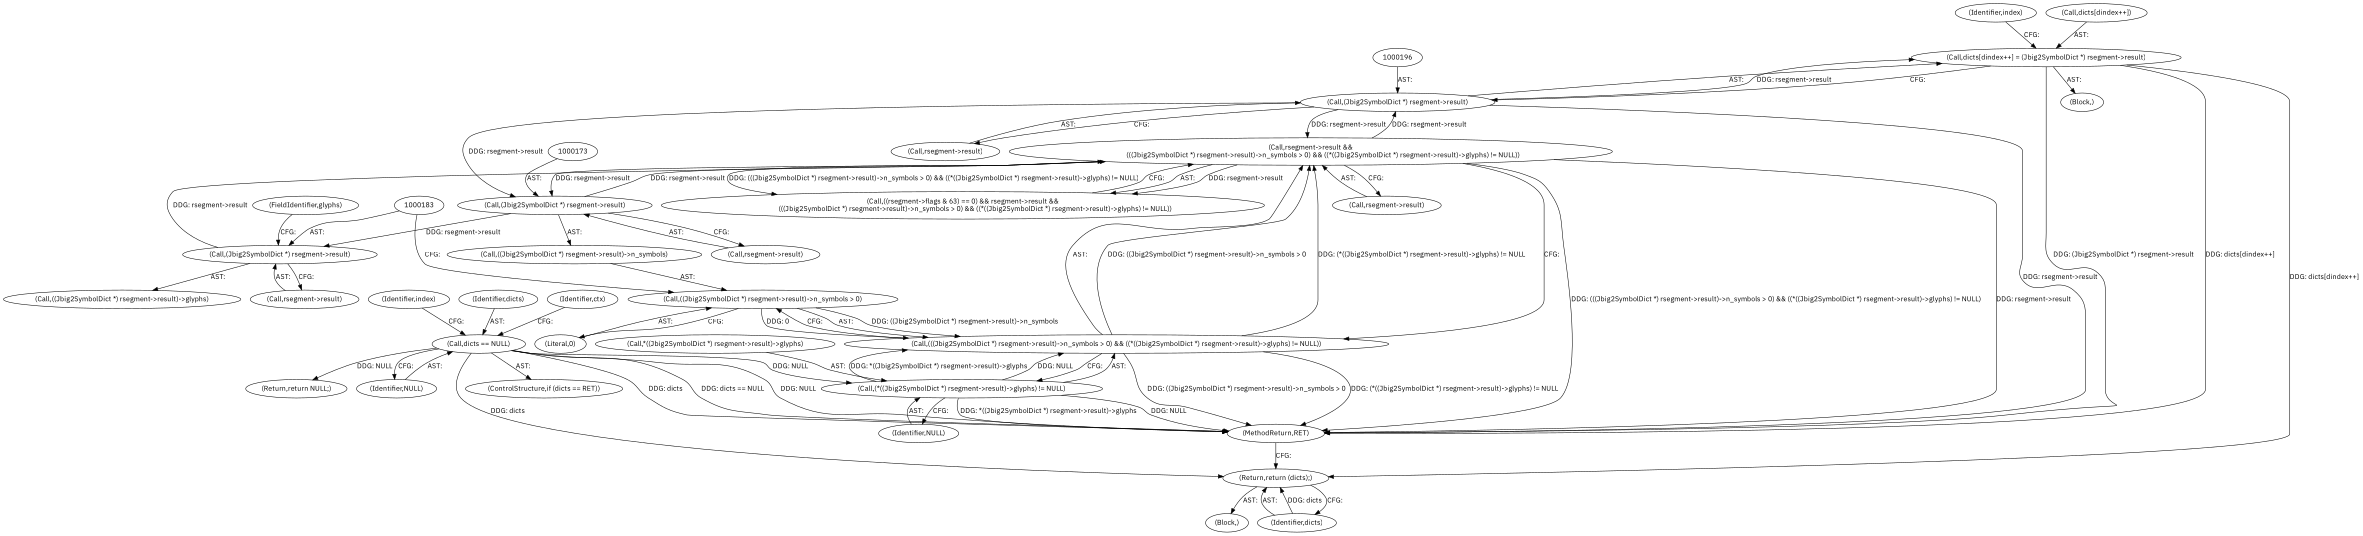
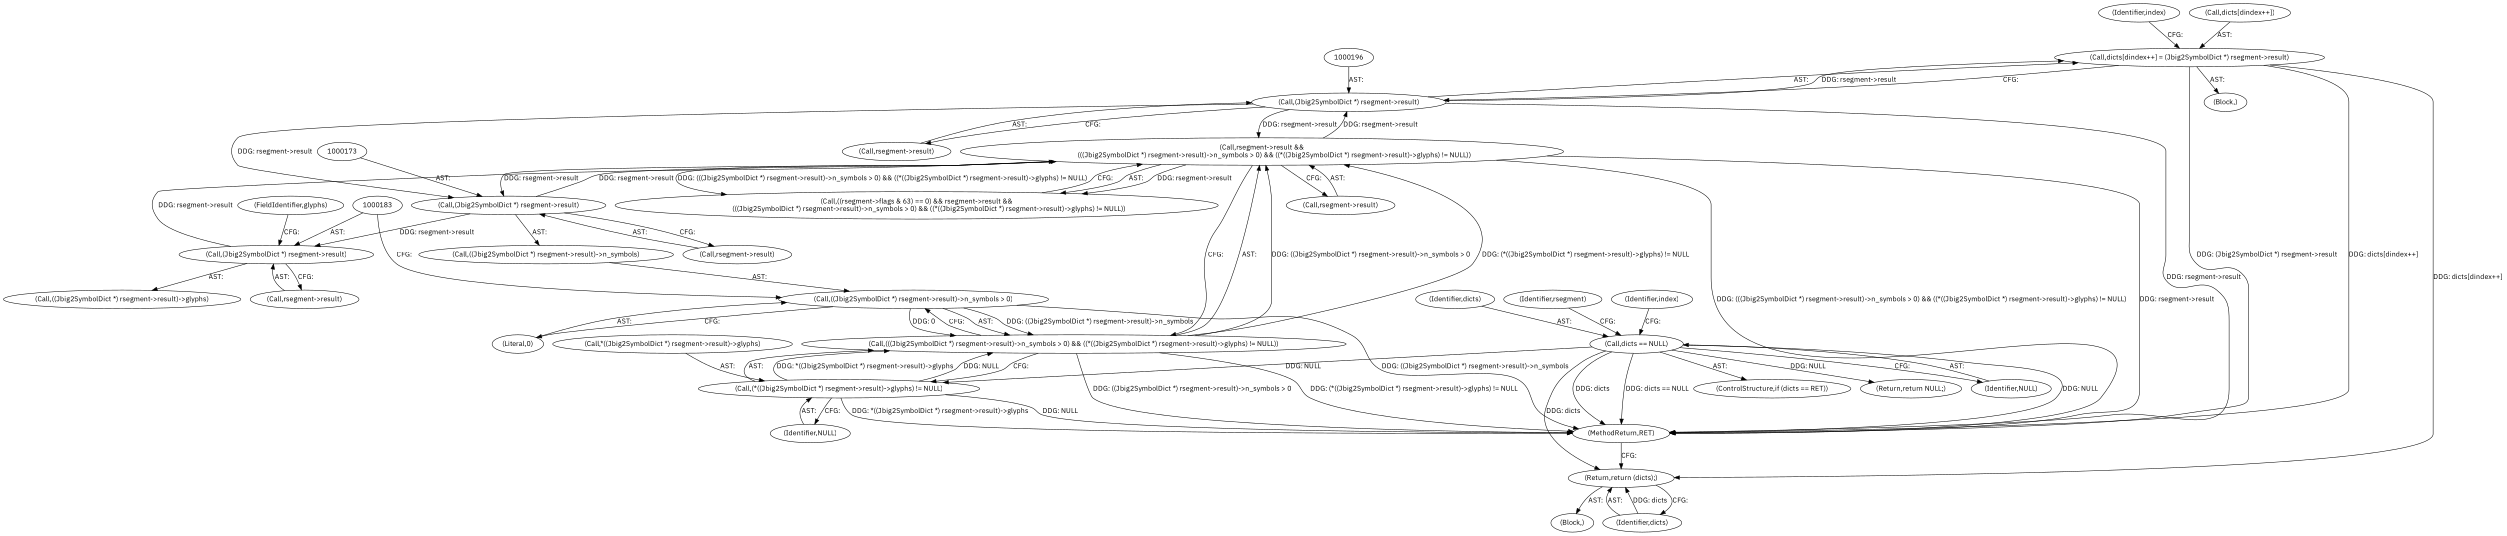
(583, 299) -> (1553, 299)
none -> (1316, 321)
